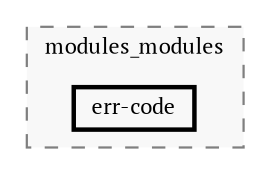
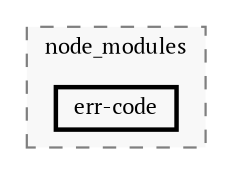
(135, 48) -> (116, 48)
